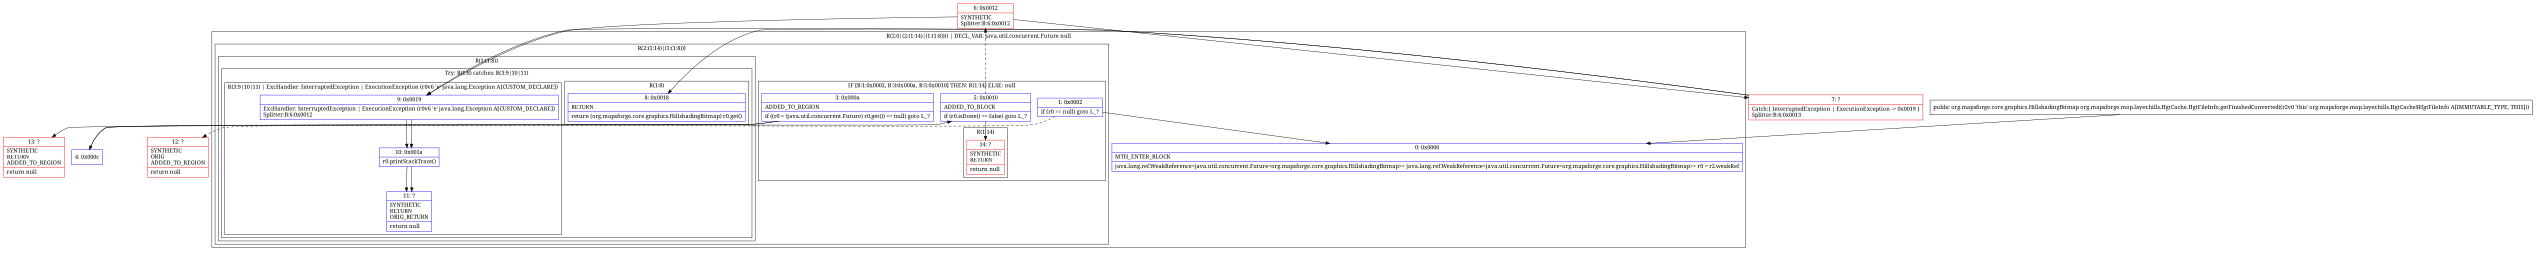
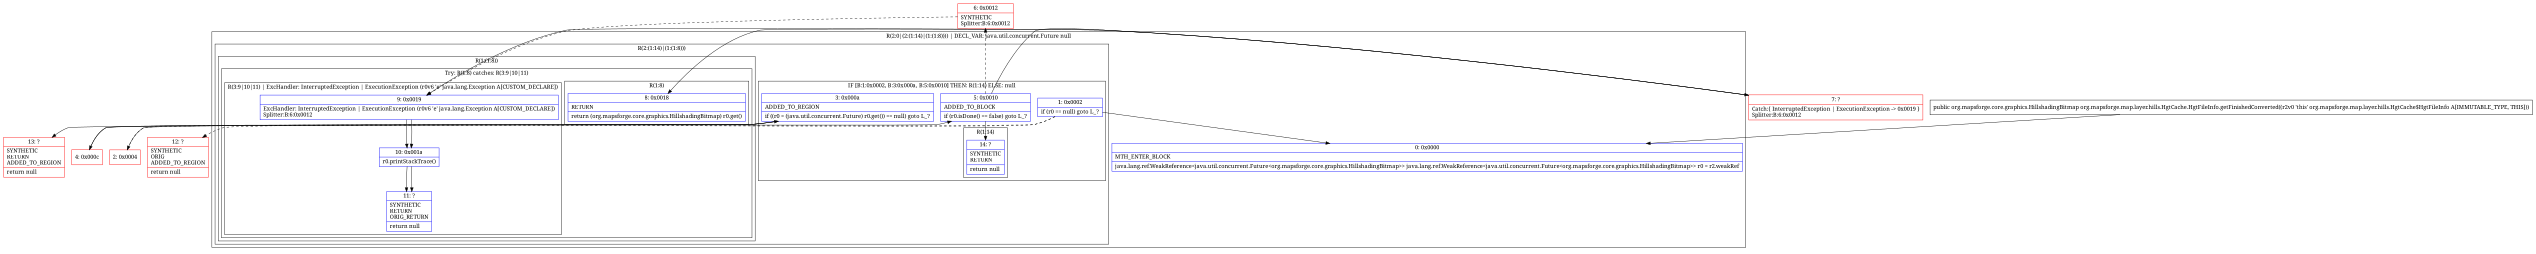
(687, 23) -> (687, 23)
(1379, 58) -> (1352, 49)
(1777, 115) -> (1777, 115)
(87, 157) -> (87, 157)
none -> (125, 157)
(986, 157) -> (986, 157)
